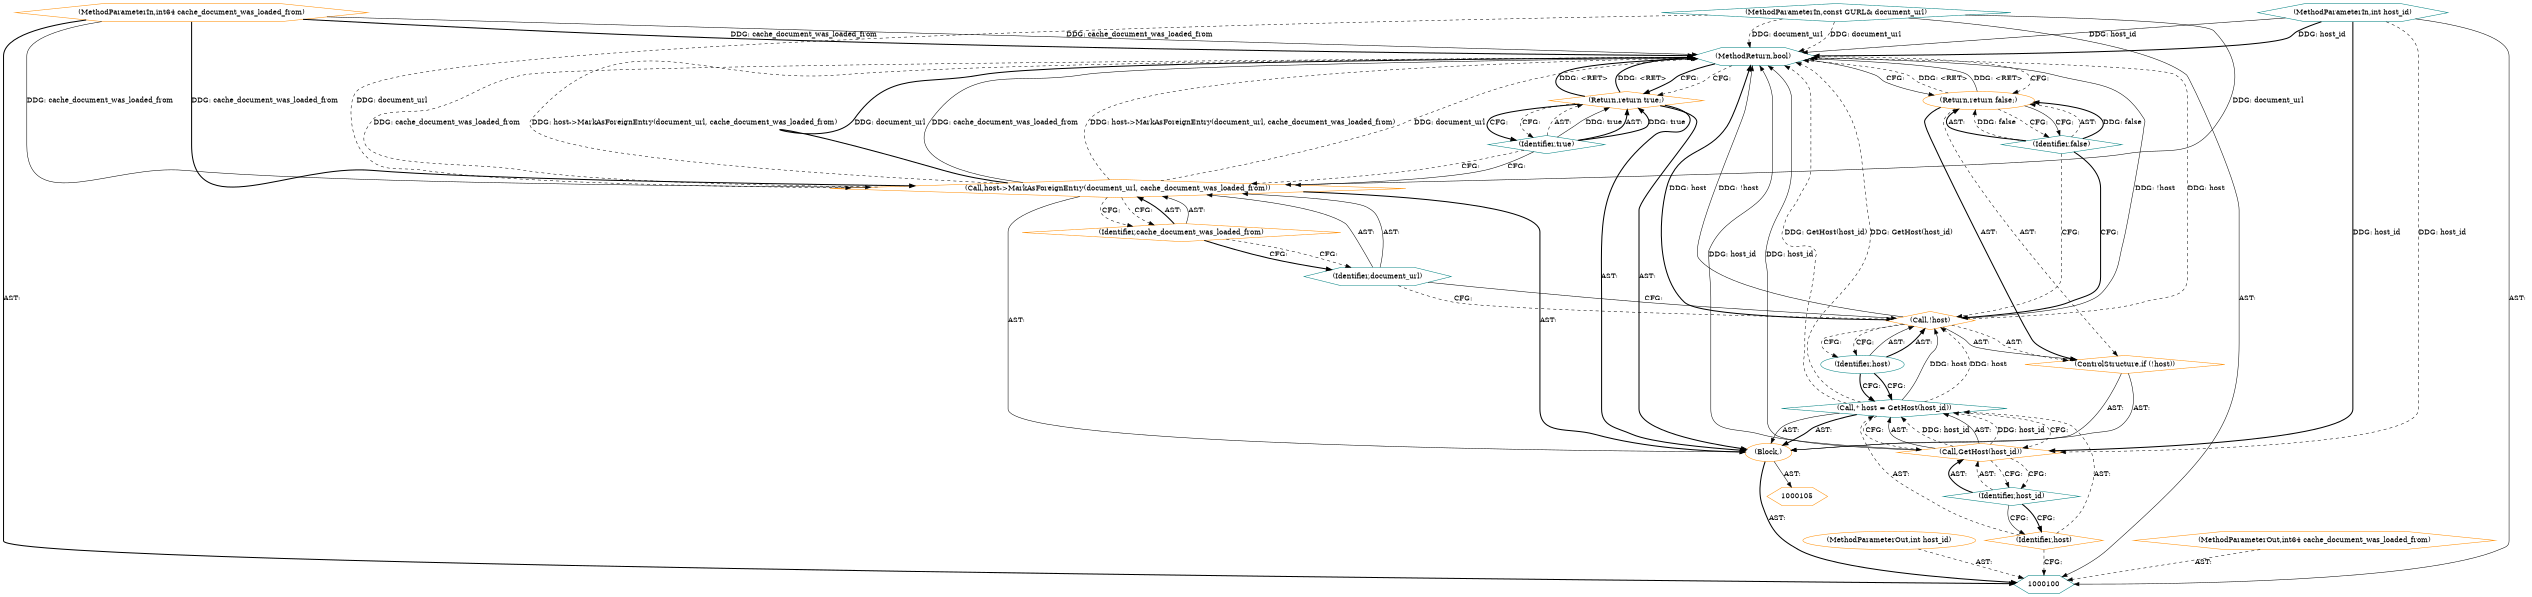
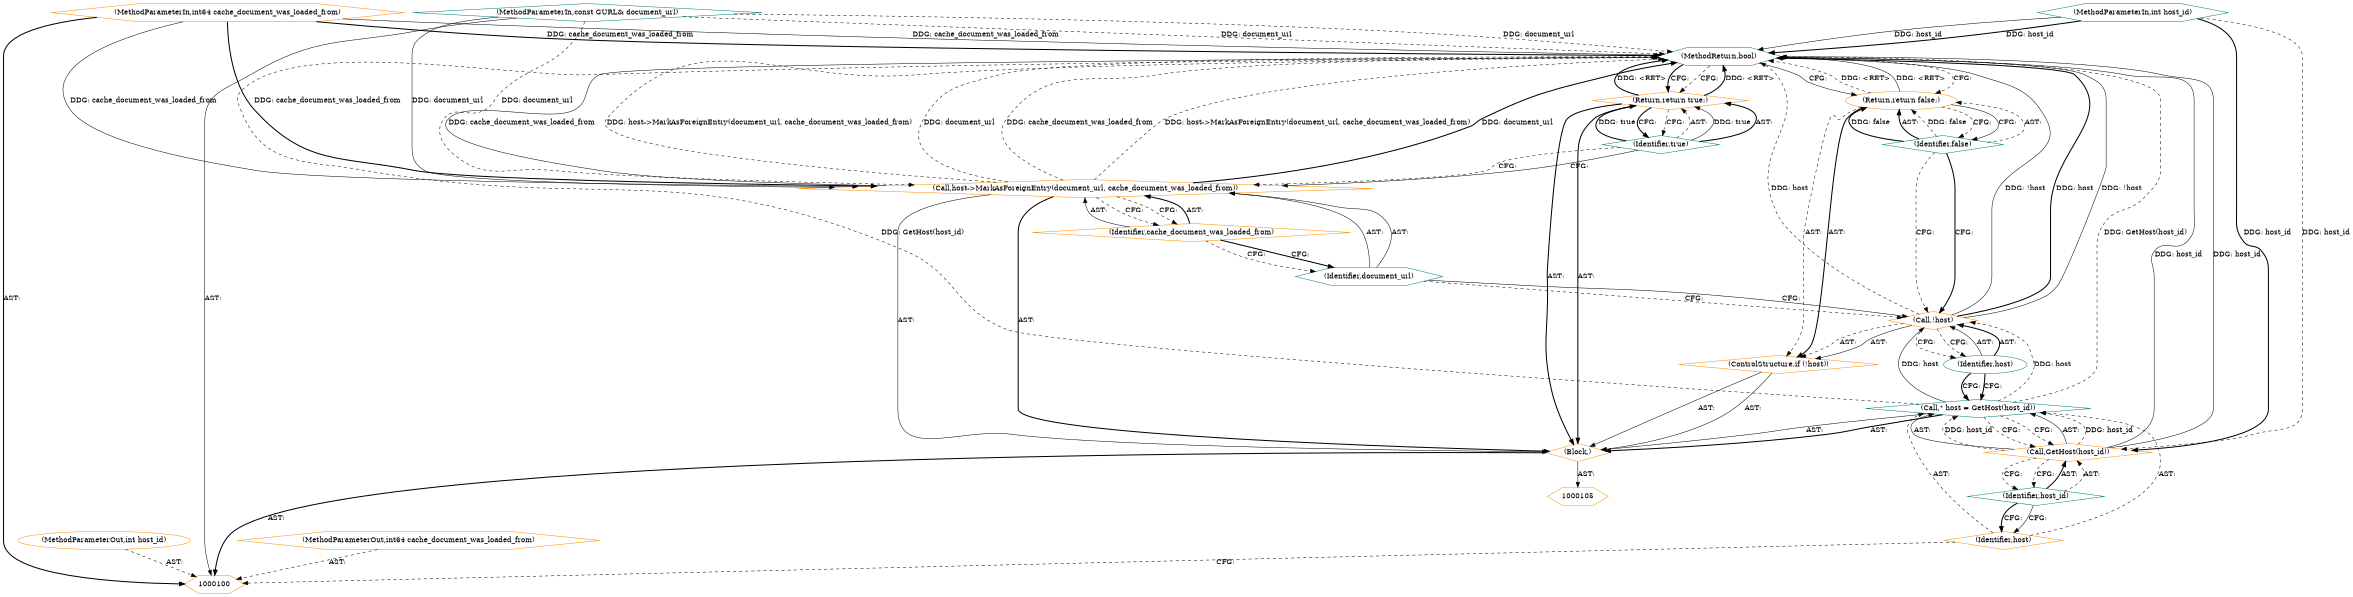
(1768, 452) -> (1578, 452)
(2509, 464) -> none
(2044, 584) -> (214, 584)
